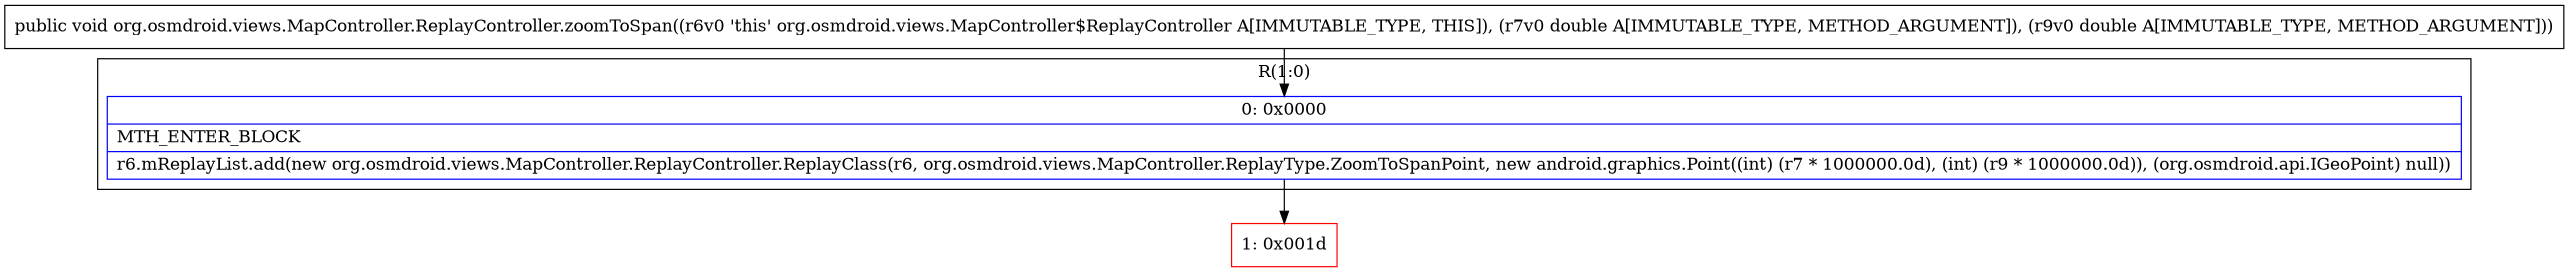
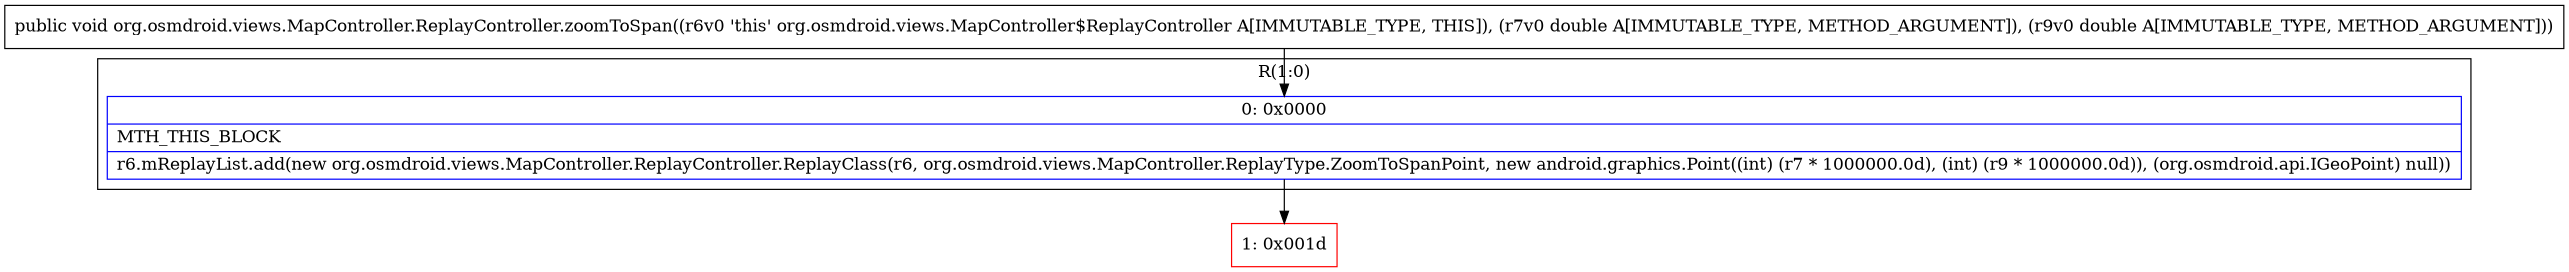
(209, 137) -> (199, 137)
